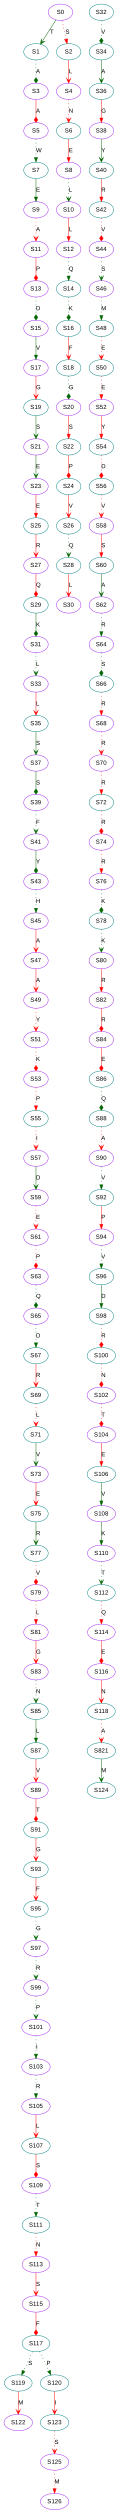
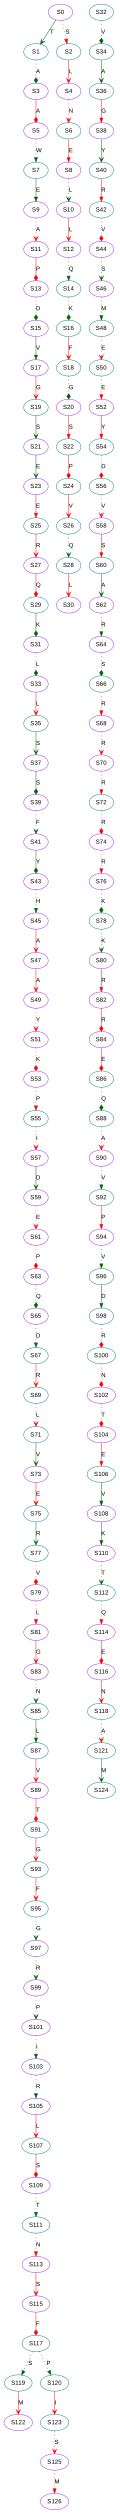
(69, 227) -> (69, 227)
(36, 662) -> (36, 661)
(101, 1751) -> (101, 1751)
